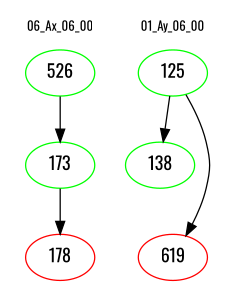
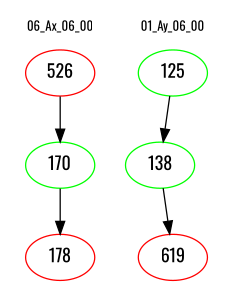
(60, 73) -> (60, 73)
(209, 159) -> (166, 205)
(60, 165) -> (60, 165)
